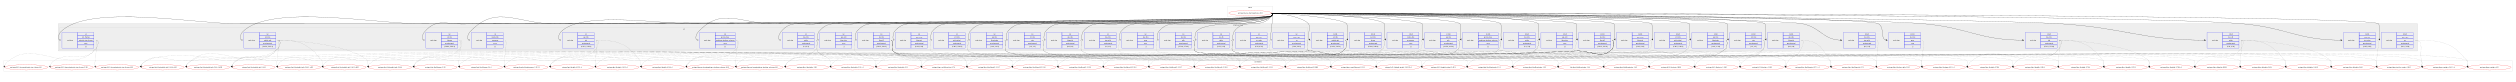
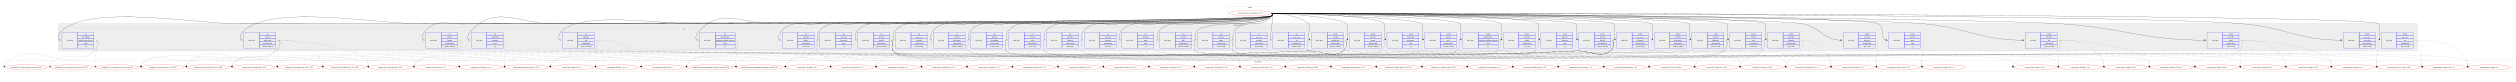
(1580, 67) -> (1580, 67)
(1989, 67) -> none
